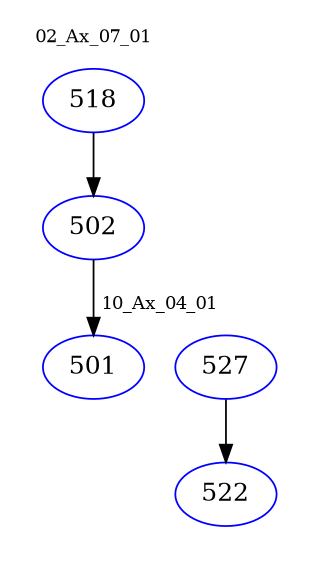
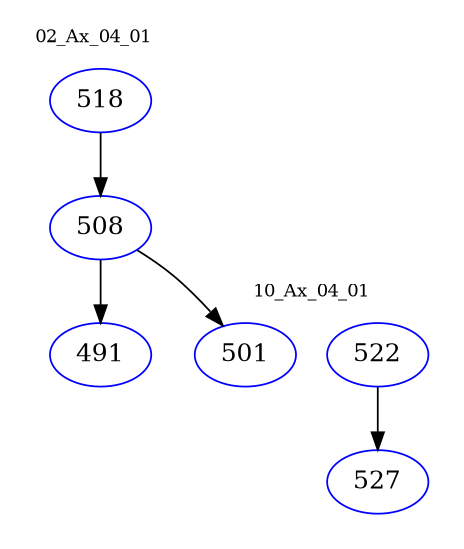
(94, 38) -> (94, 38)
(94, 228) -> (101, 228)
none -> (101, 355)
(226, 422) -> (378, 410)
